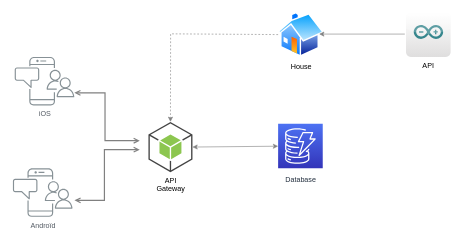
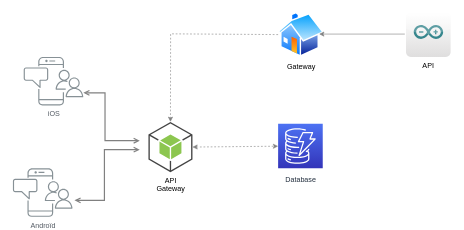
(302, 68) -> (302, 68)
(44, 81) -> (53, 81)
(237, 147) -> (237, 147)
